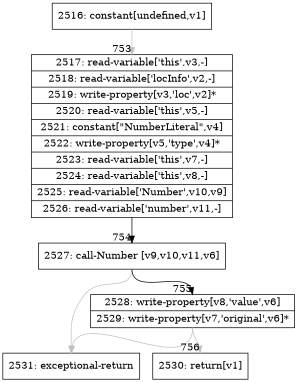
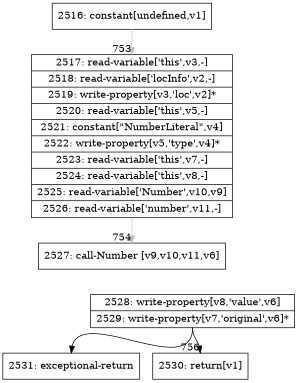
(132, 227) -> (132, 227)
(159, 282) -> none
(86, 293) -> none
(195, 337) -> (195, 337)
(135, 341) -> (135, 341)
